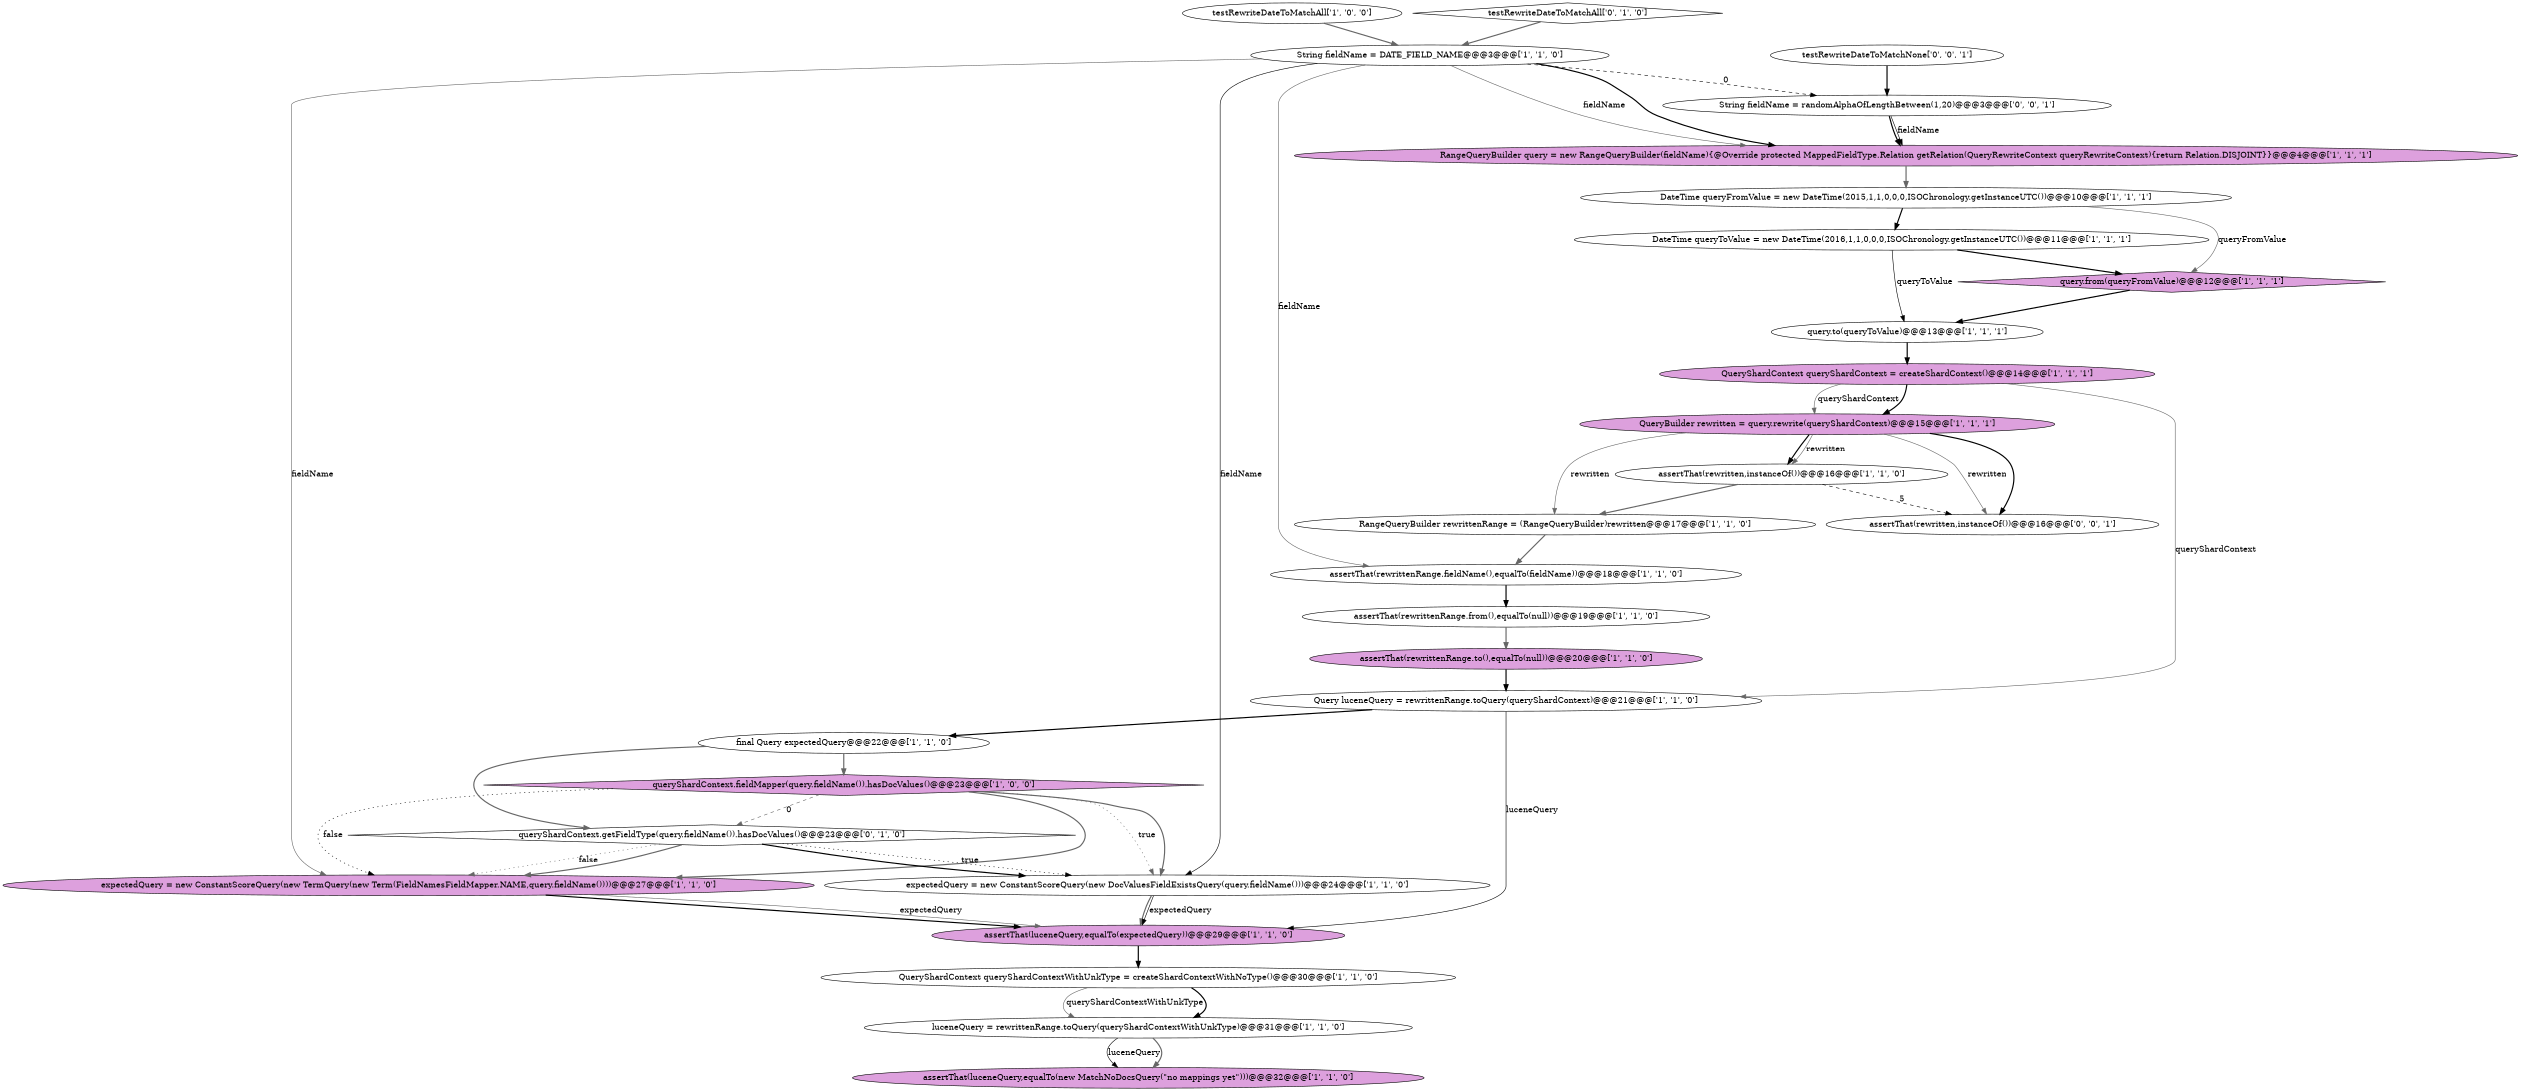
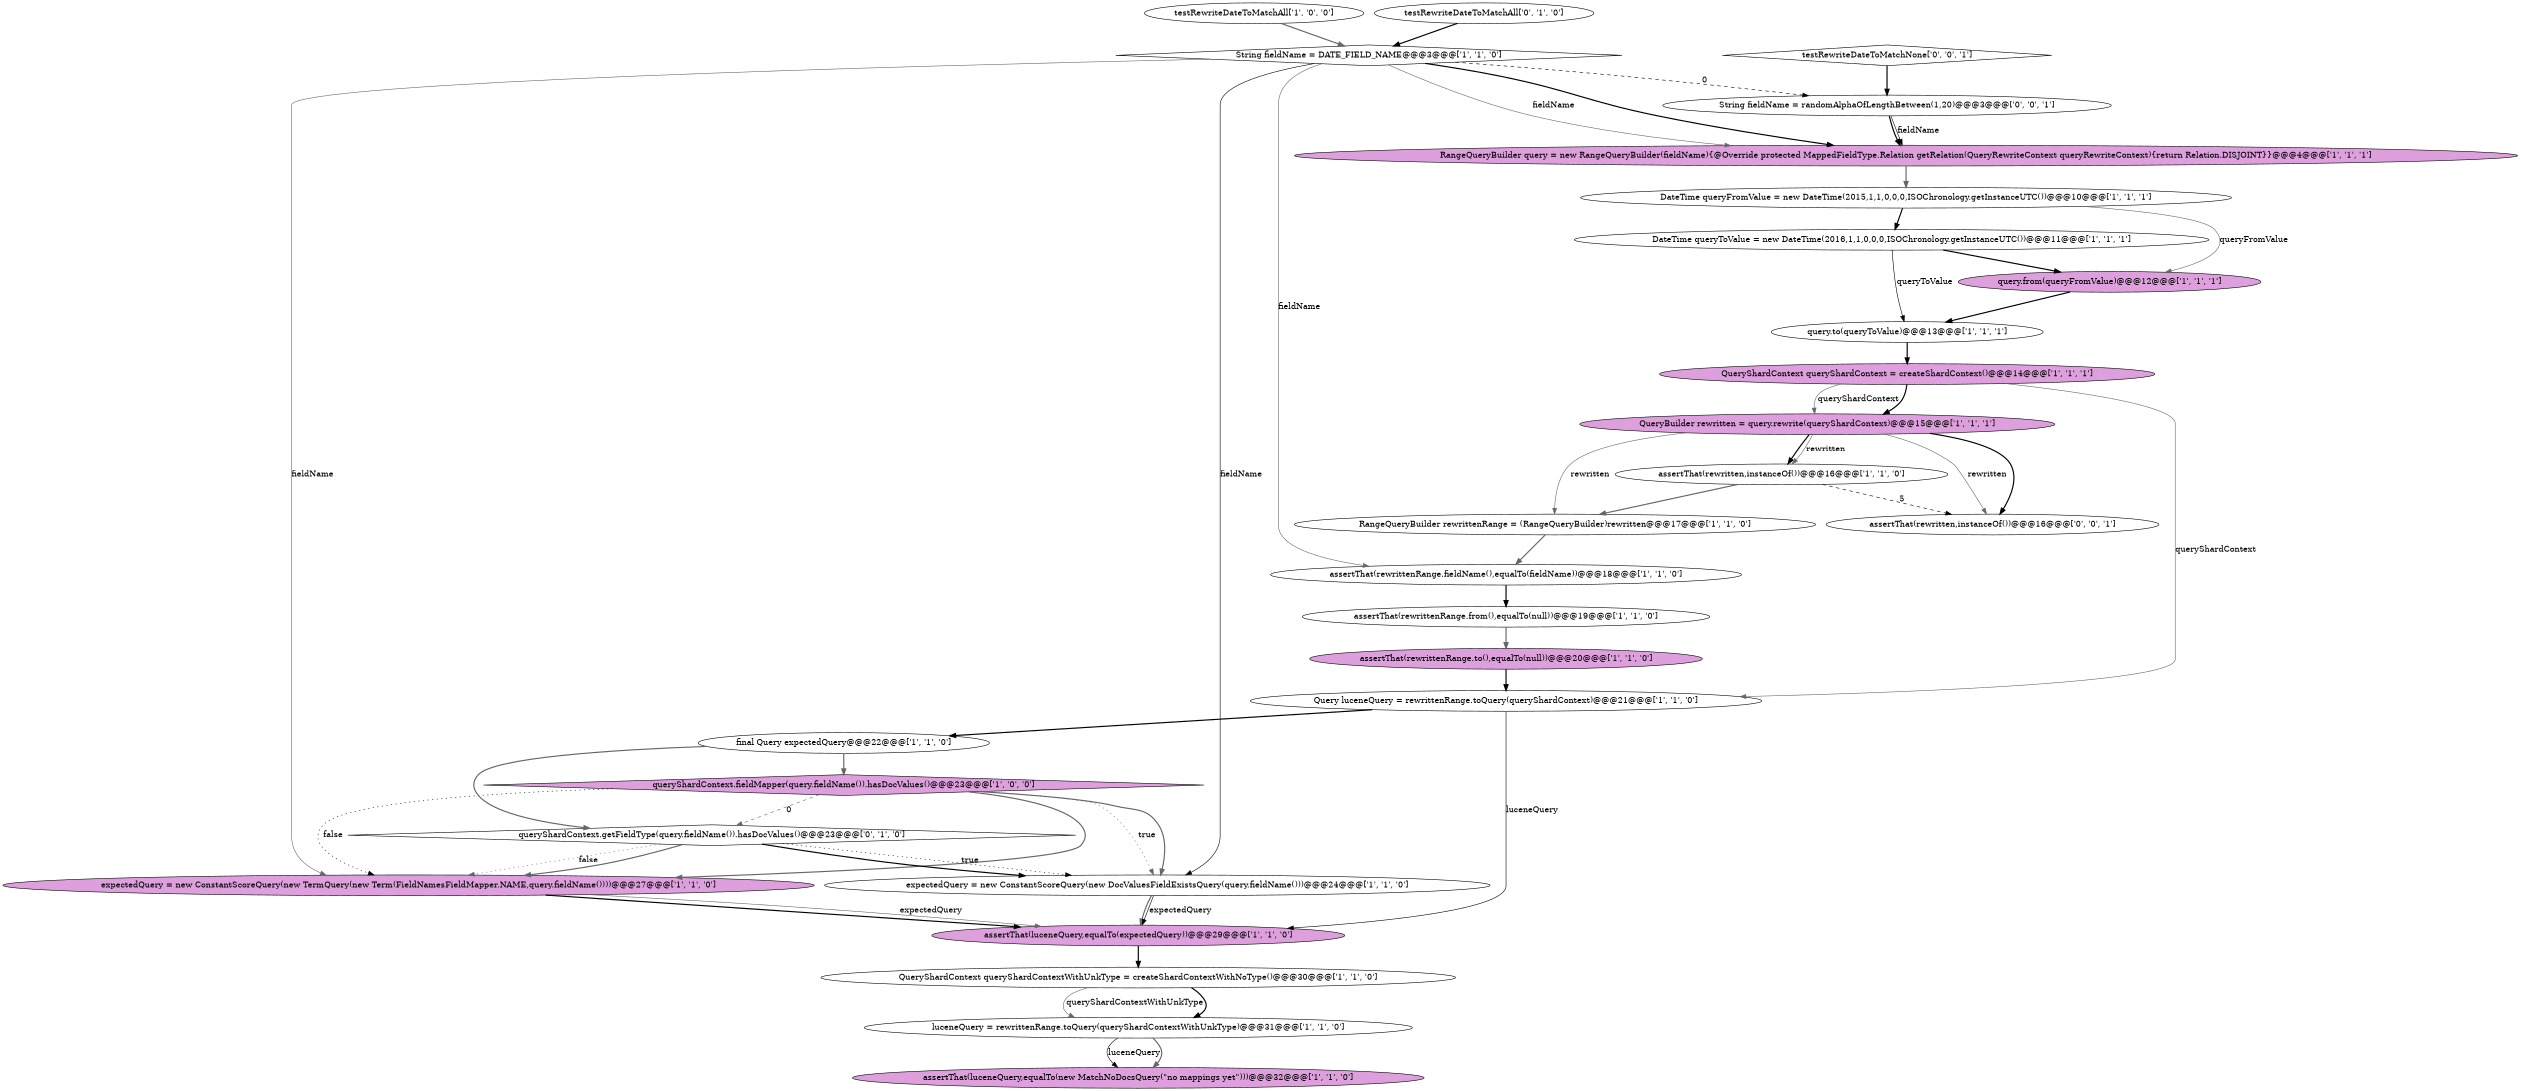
(1568, 13) -> (1484, 13)
(1504, 33) -> (1428, 34)
(1430, 55) -> (1369, 55)
(1887, 55) -> (1887, 55)
(2172, 282) -> (2110, 282)
